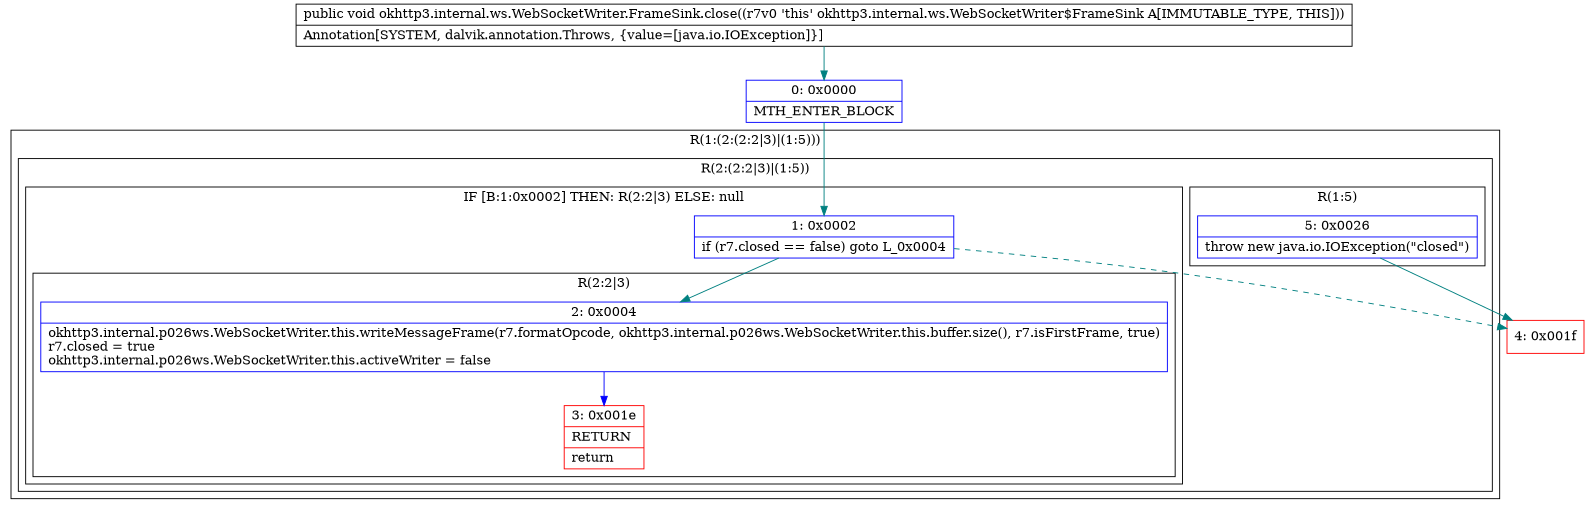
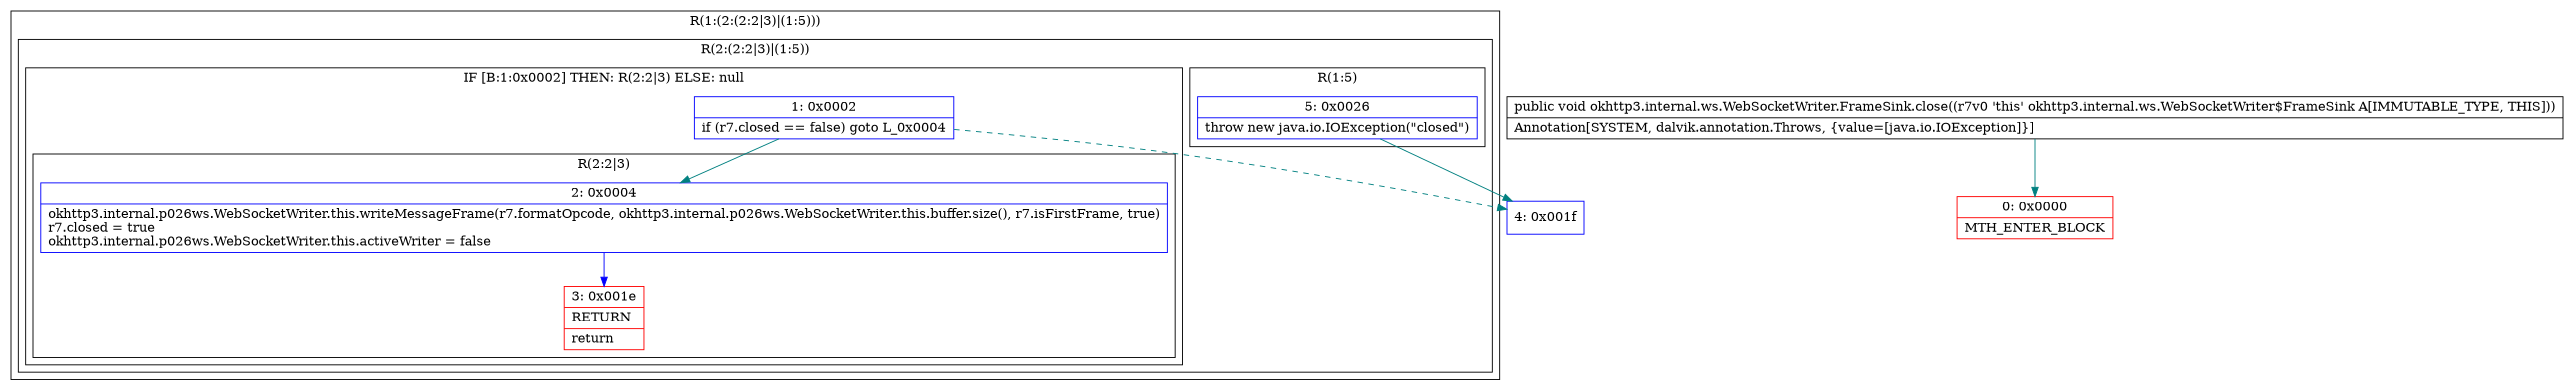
(824, 101) -> (2035, 218)
(824, 164) -> none
(1546, 337) -> (1546, 218)
